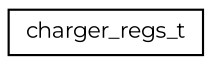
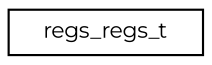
(106, 32) -> (106, 32)
